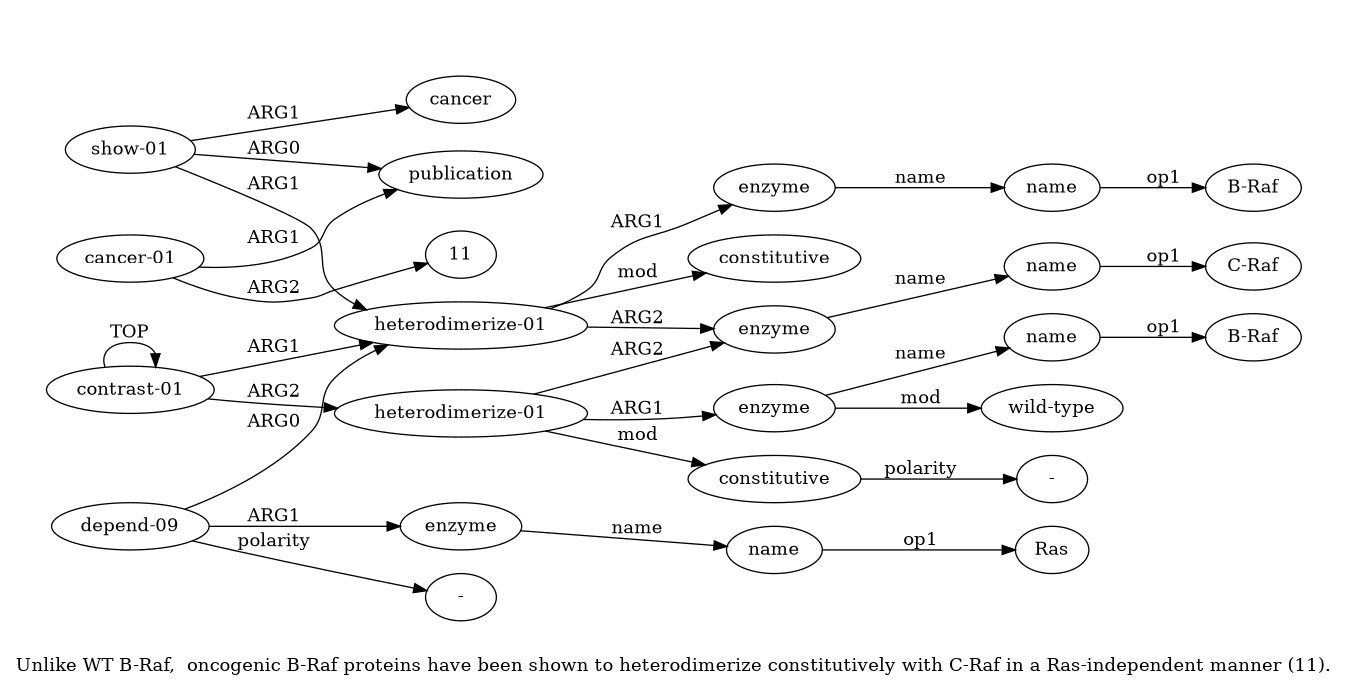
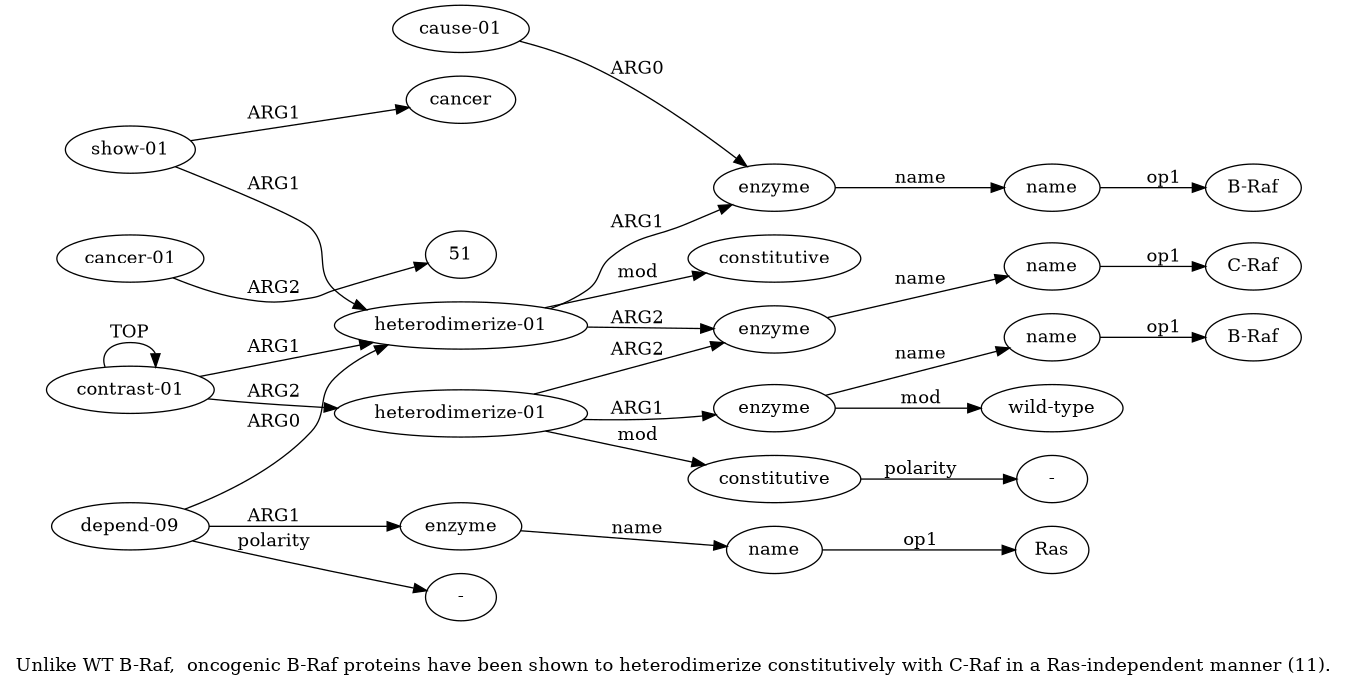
none -> (461, 29)
(461, 175) -> none
(461, 255) -> (461, 255)
